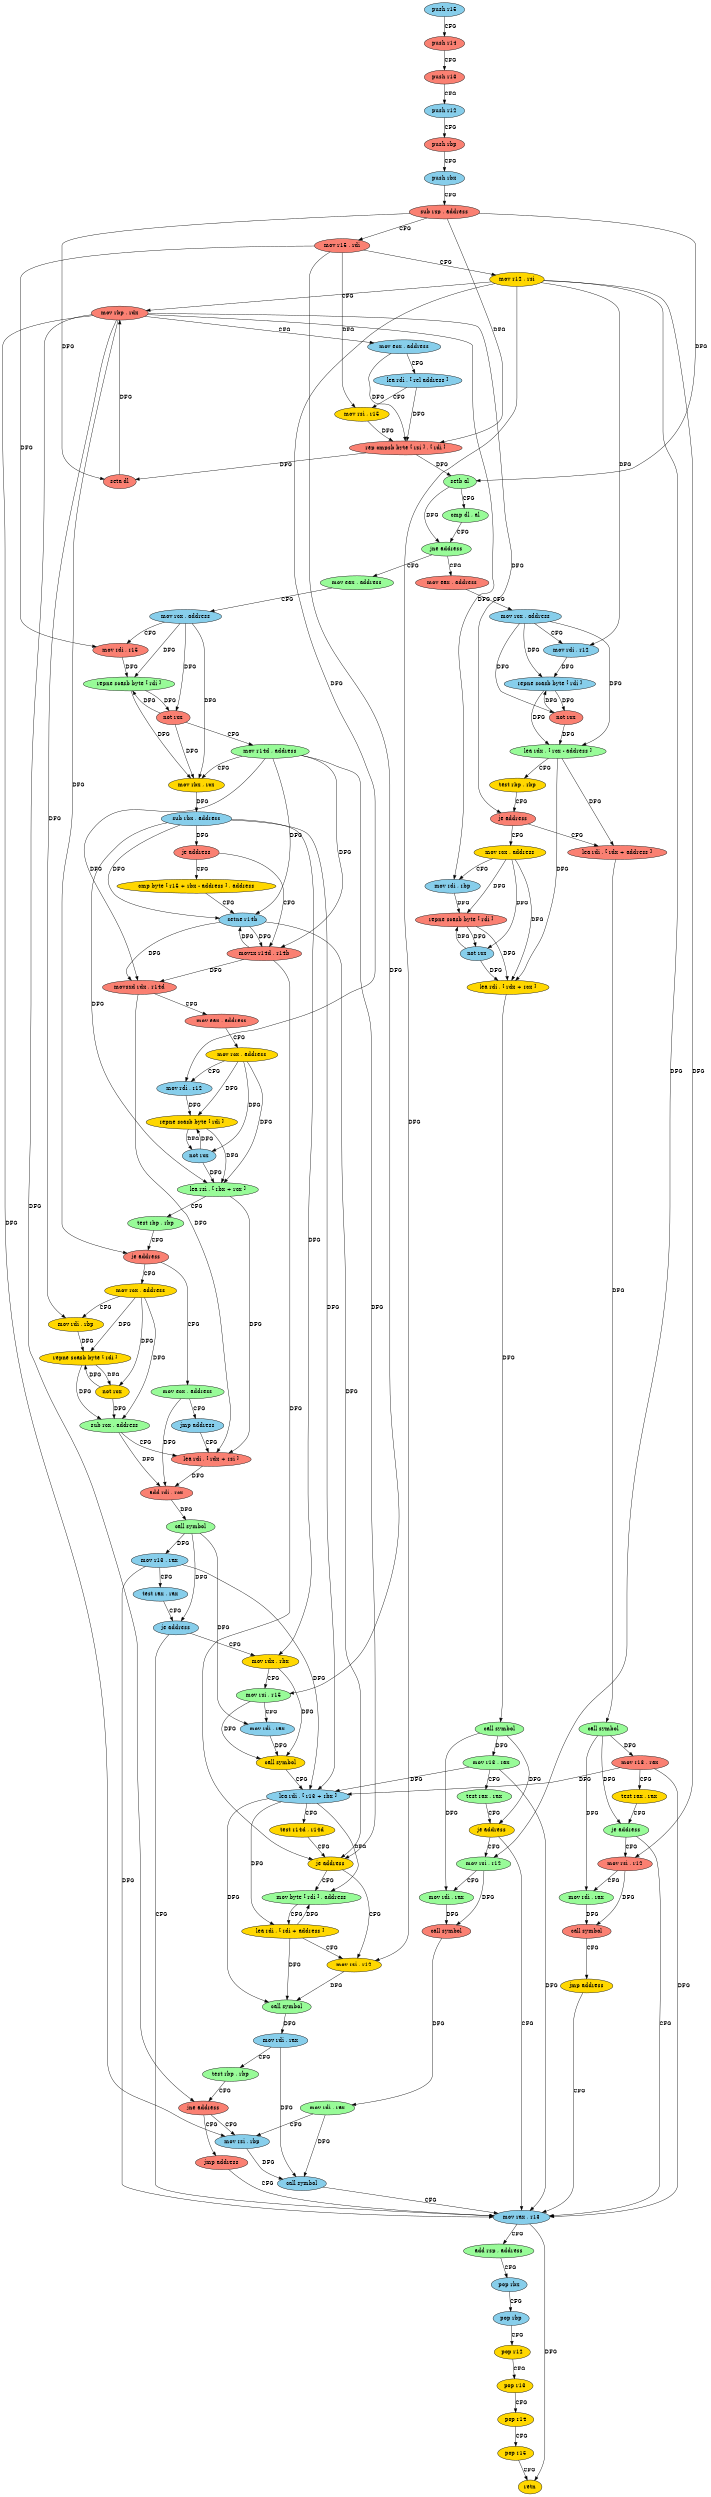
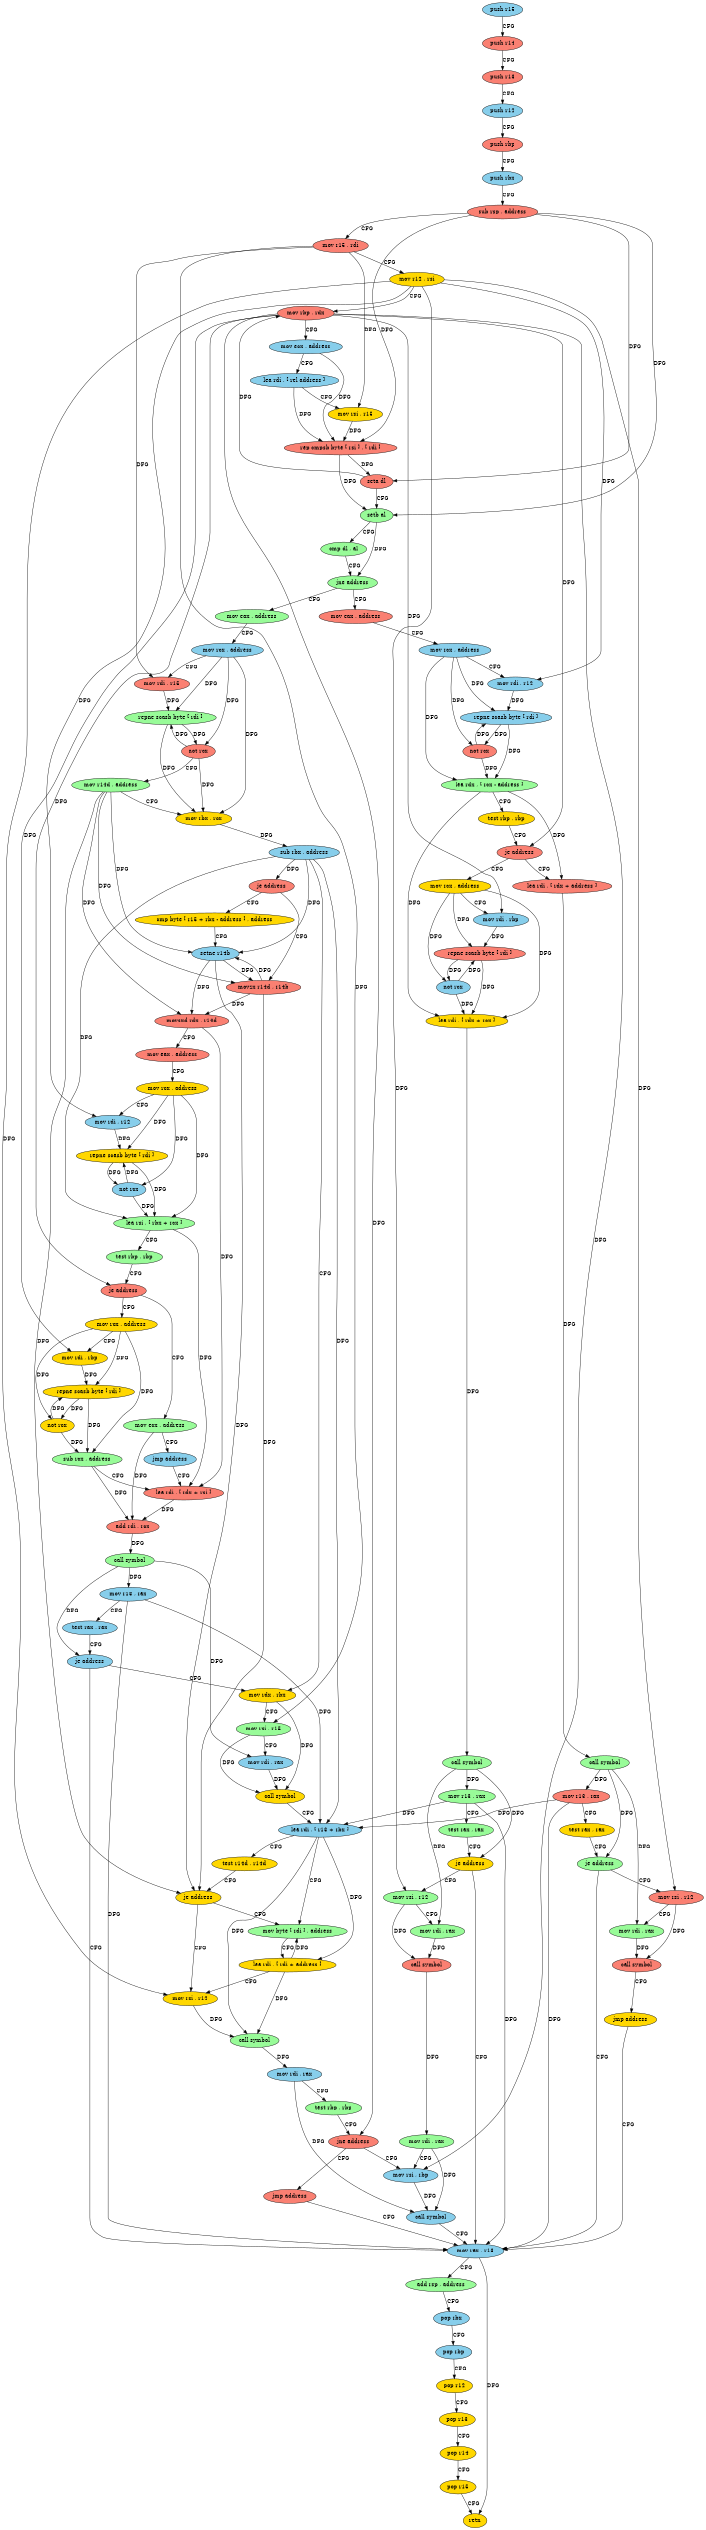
none -> (377, 497)
(315, 1240) -> (325, 1274)
(361, 1847) -> (316, 1881)
